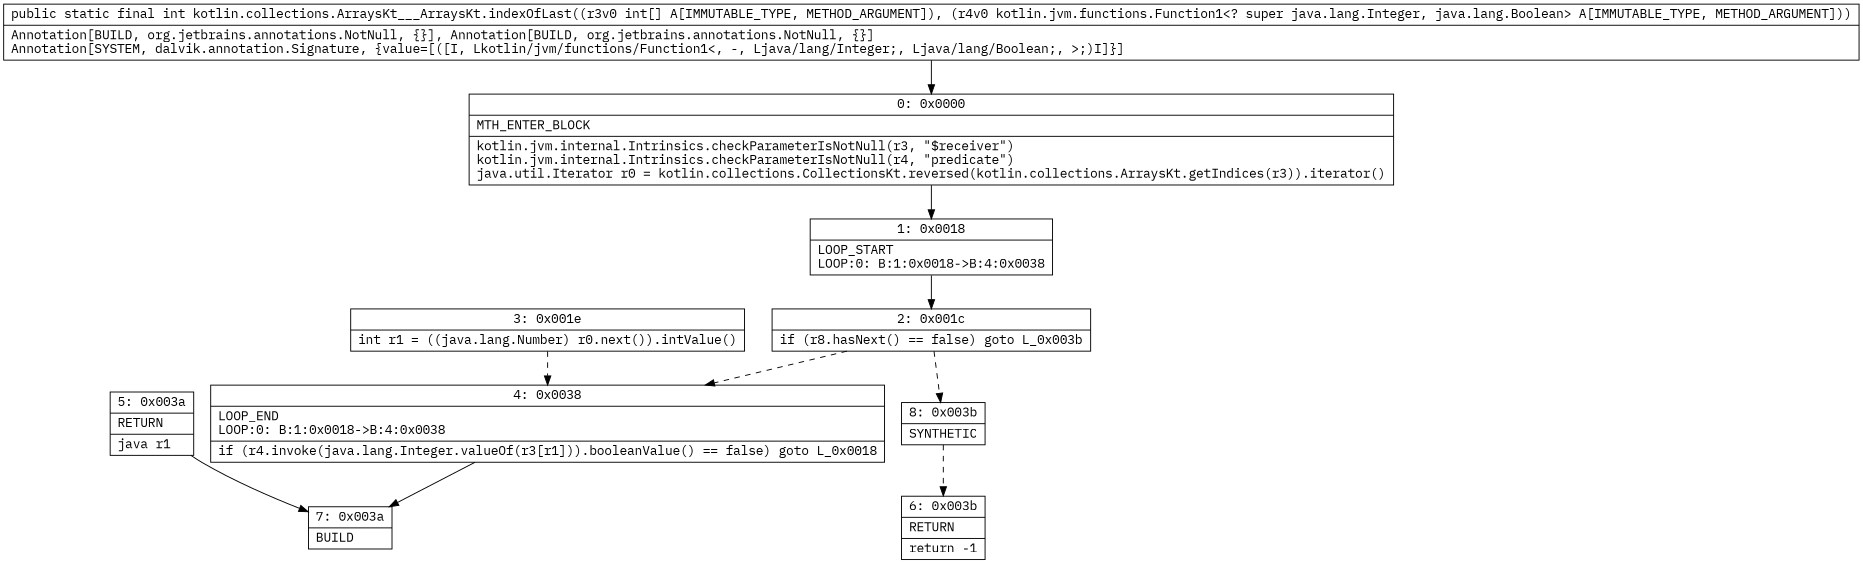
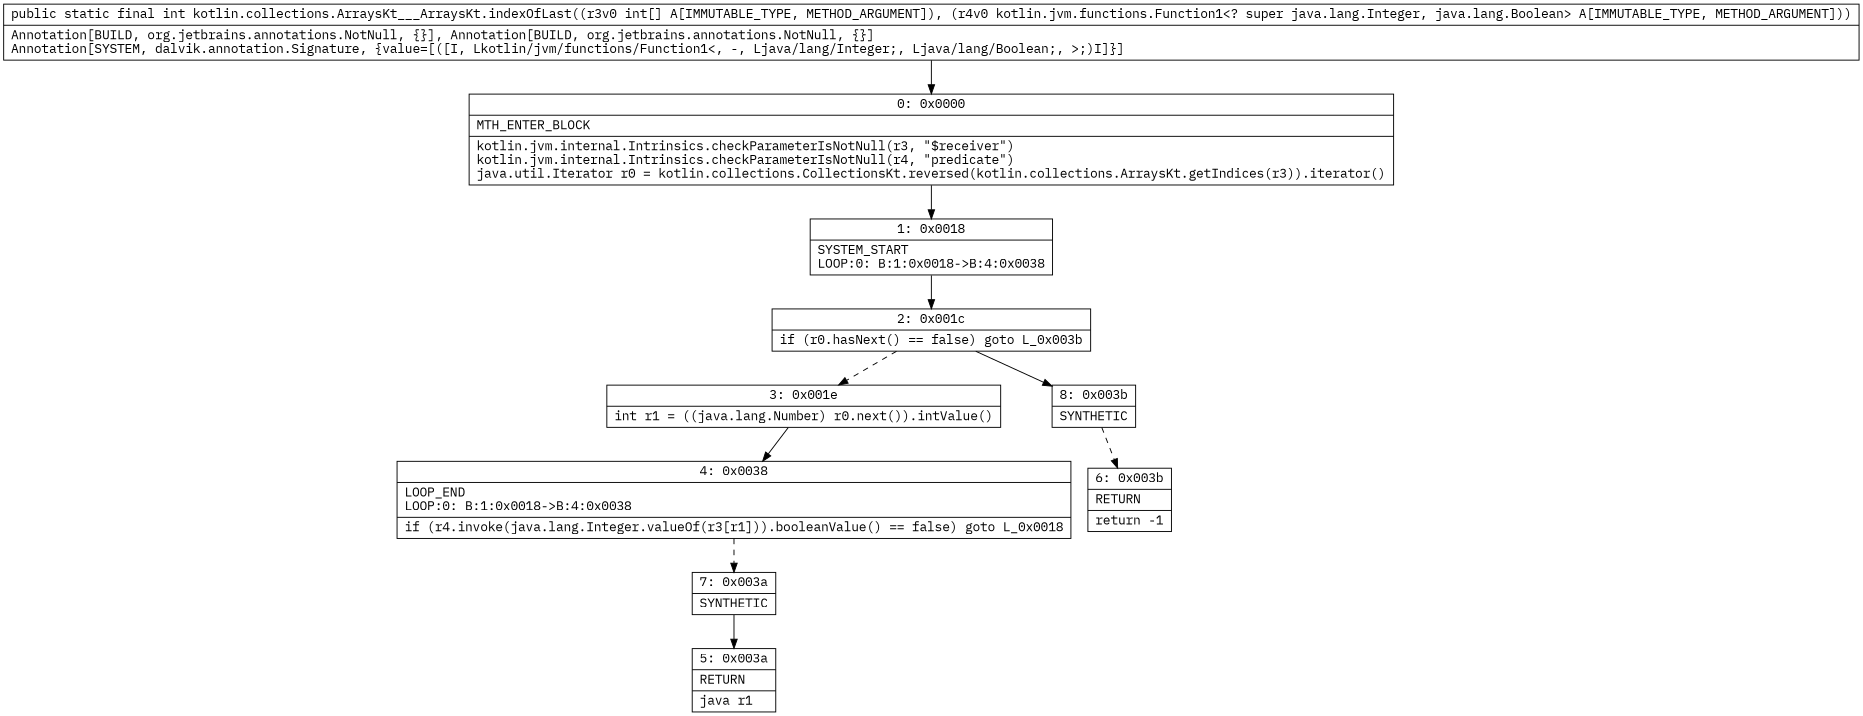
(856, 250) -> (863, 250)
(931, 340) -> (931, 340)
(548, 364) -> (778, 441)
(781, 367) -> (872, 366)
(937, 372) -> (1010, 367)
(436, 482) -> (734, 551)
(244, 484) -> (734, 627)
(335, 538) -> (734, 604)
